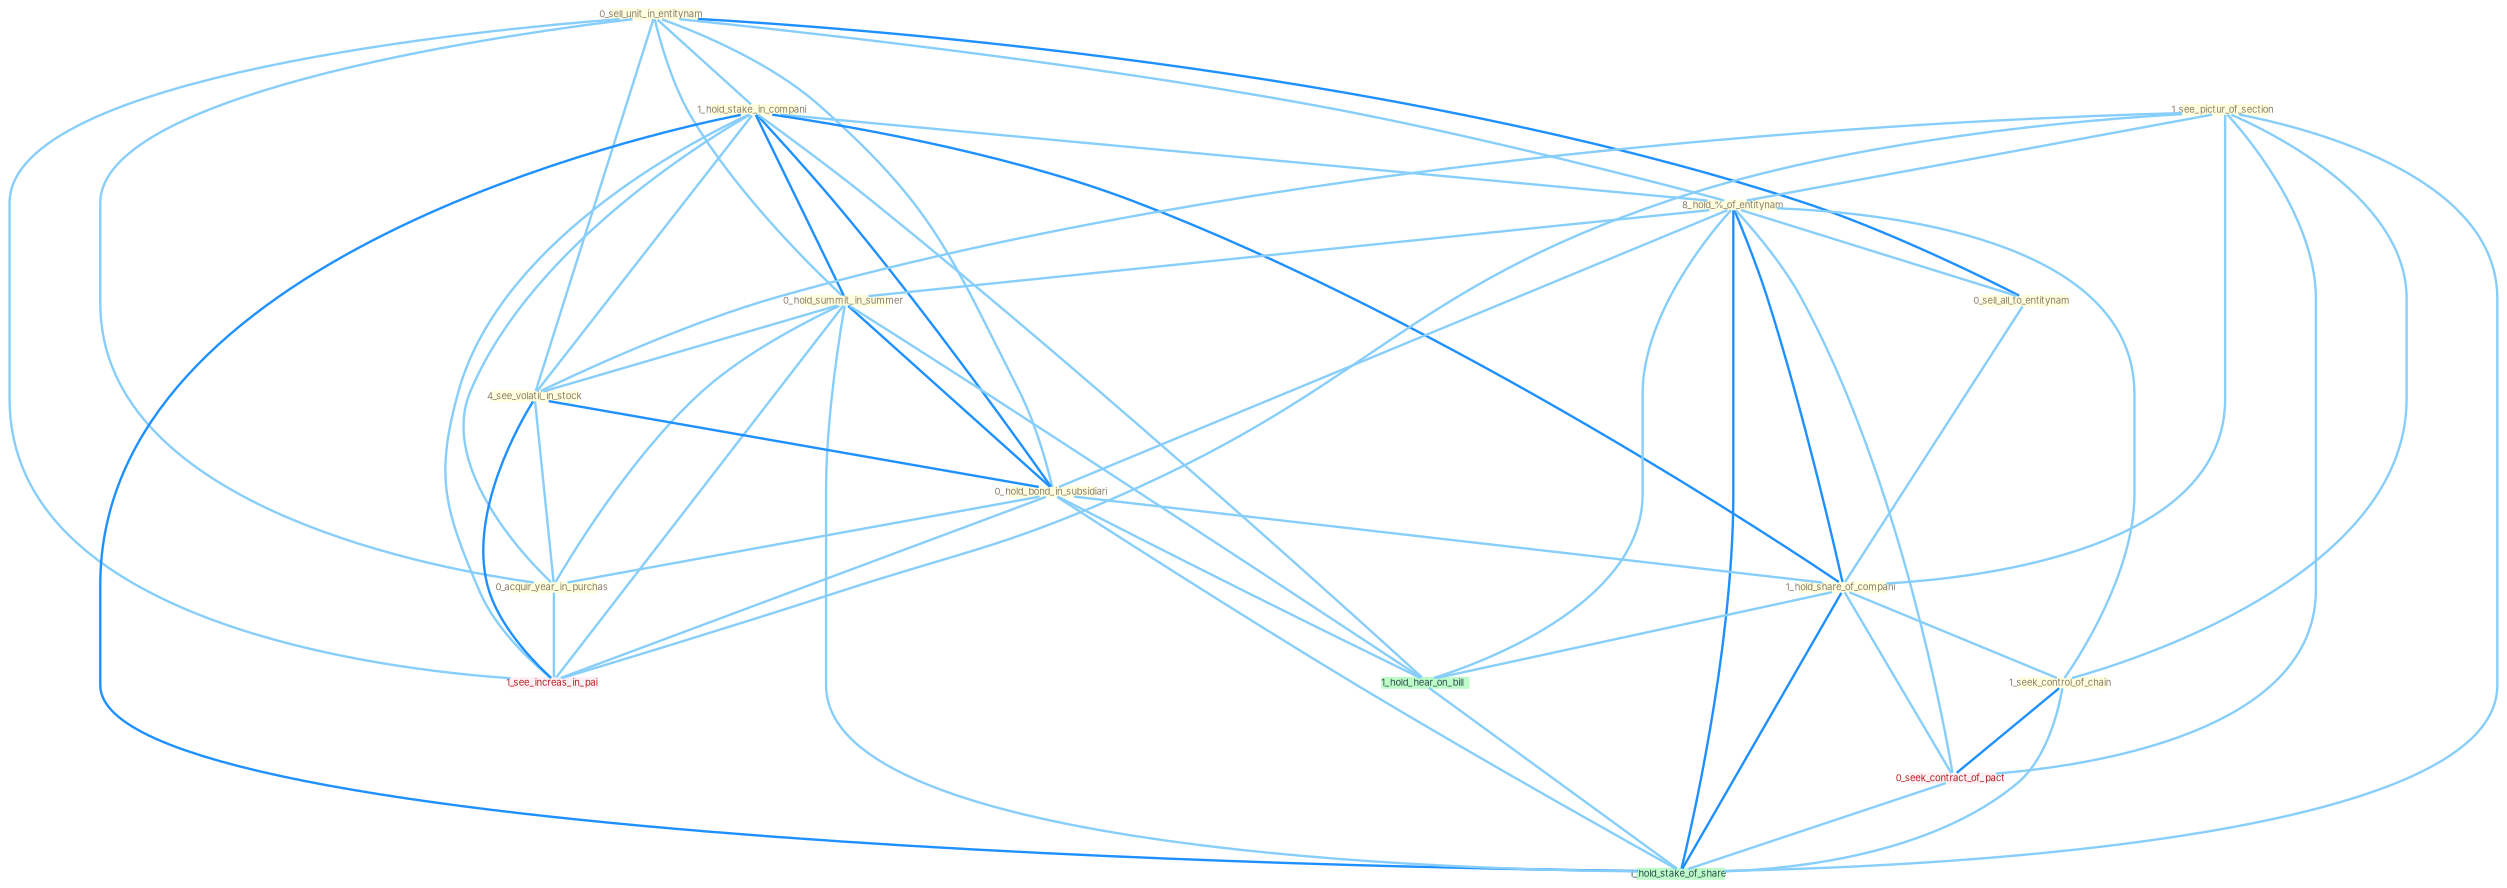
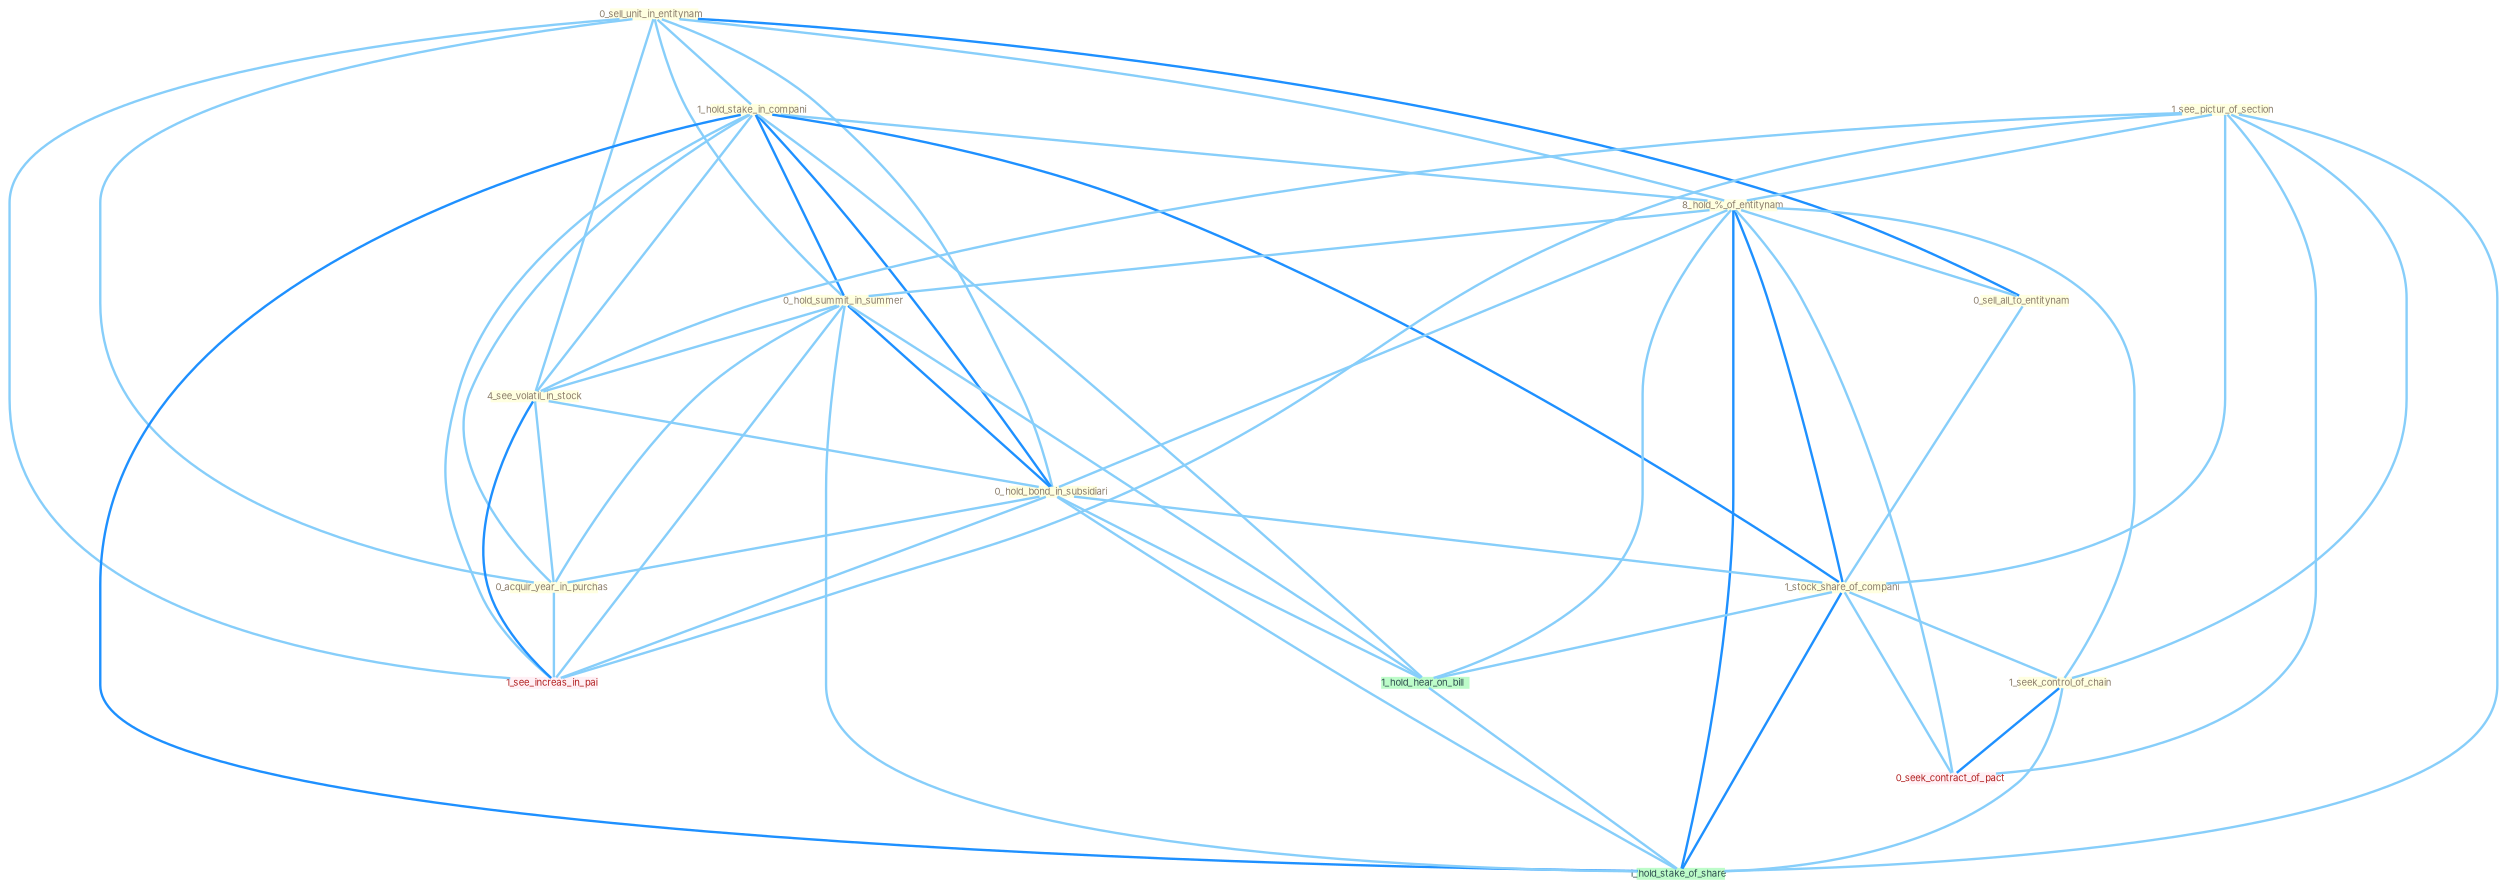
(794, 444) -> (794, 444)
(1843, 587) -> (1843, 587)
(1817, 826) -> none
